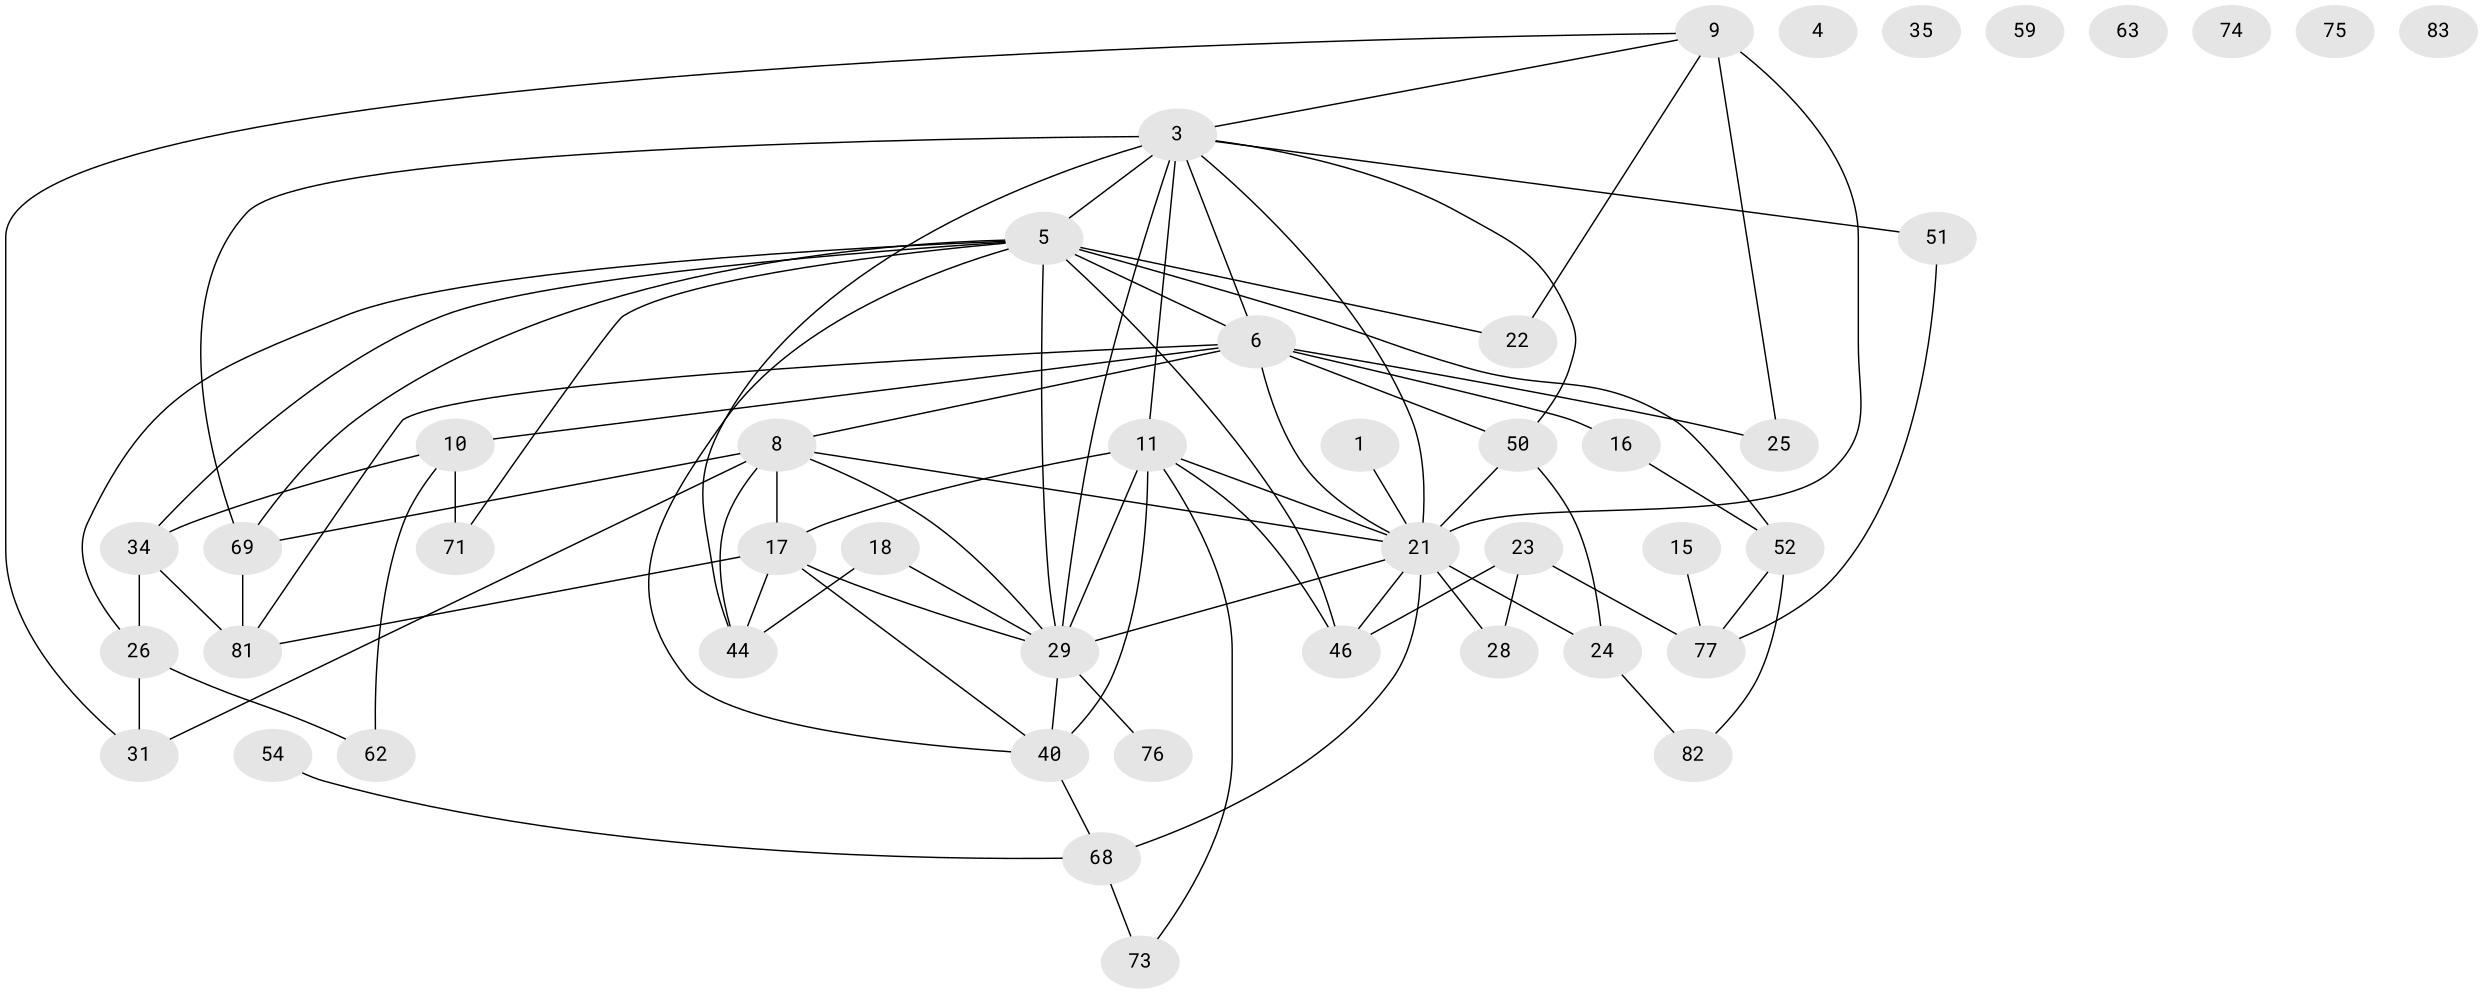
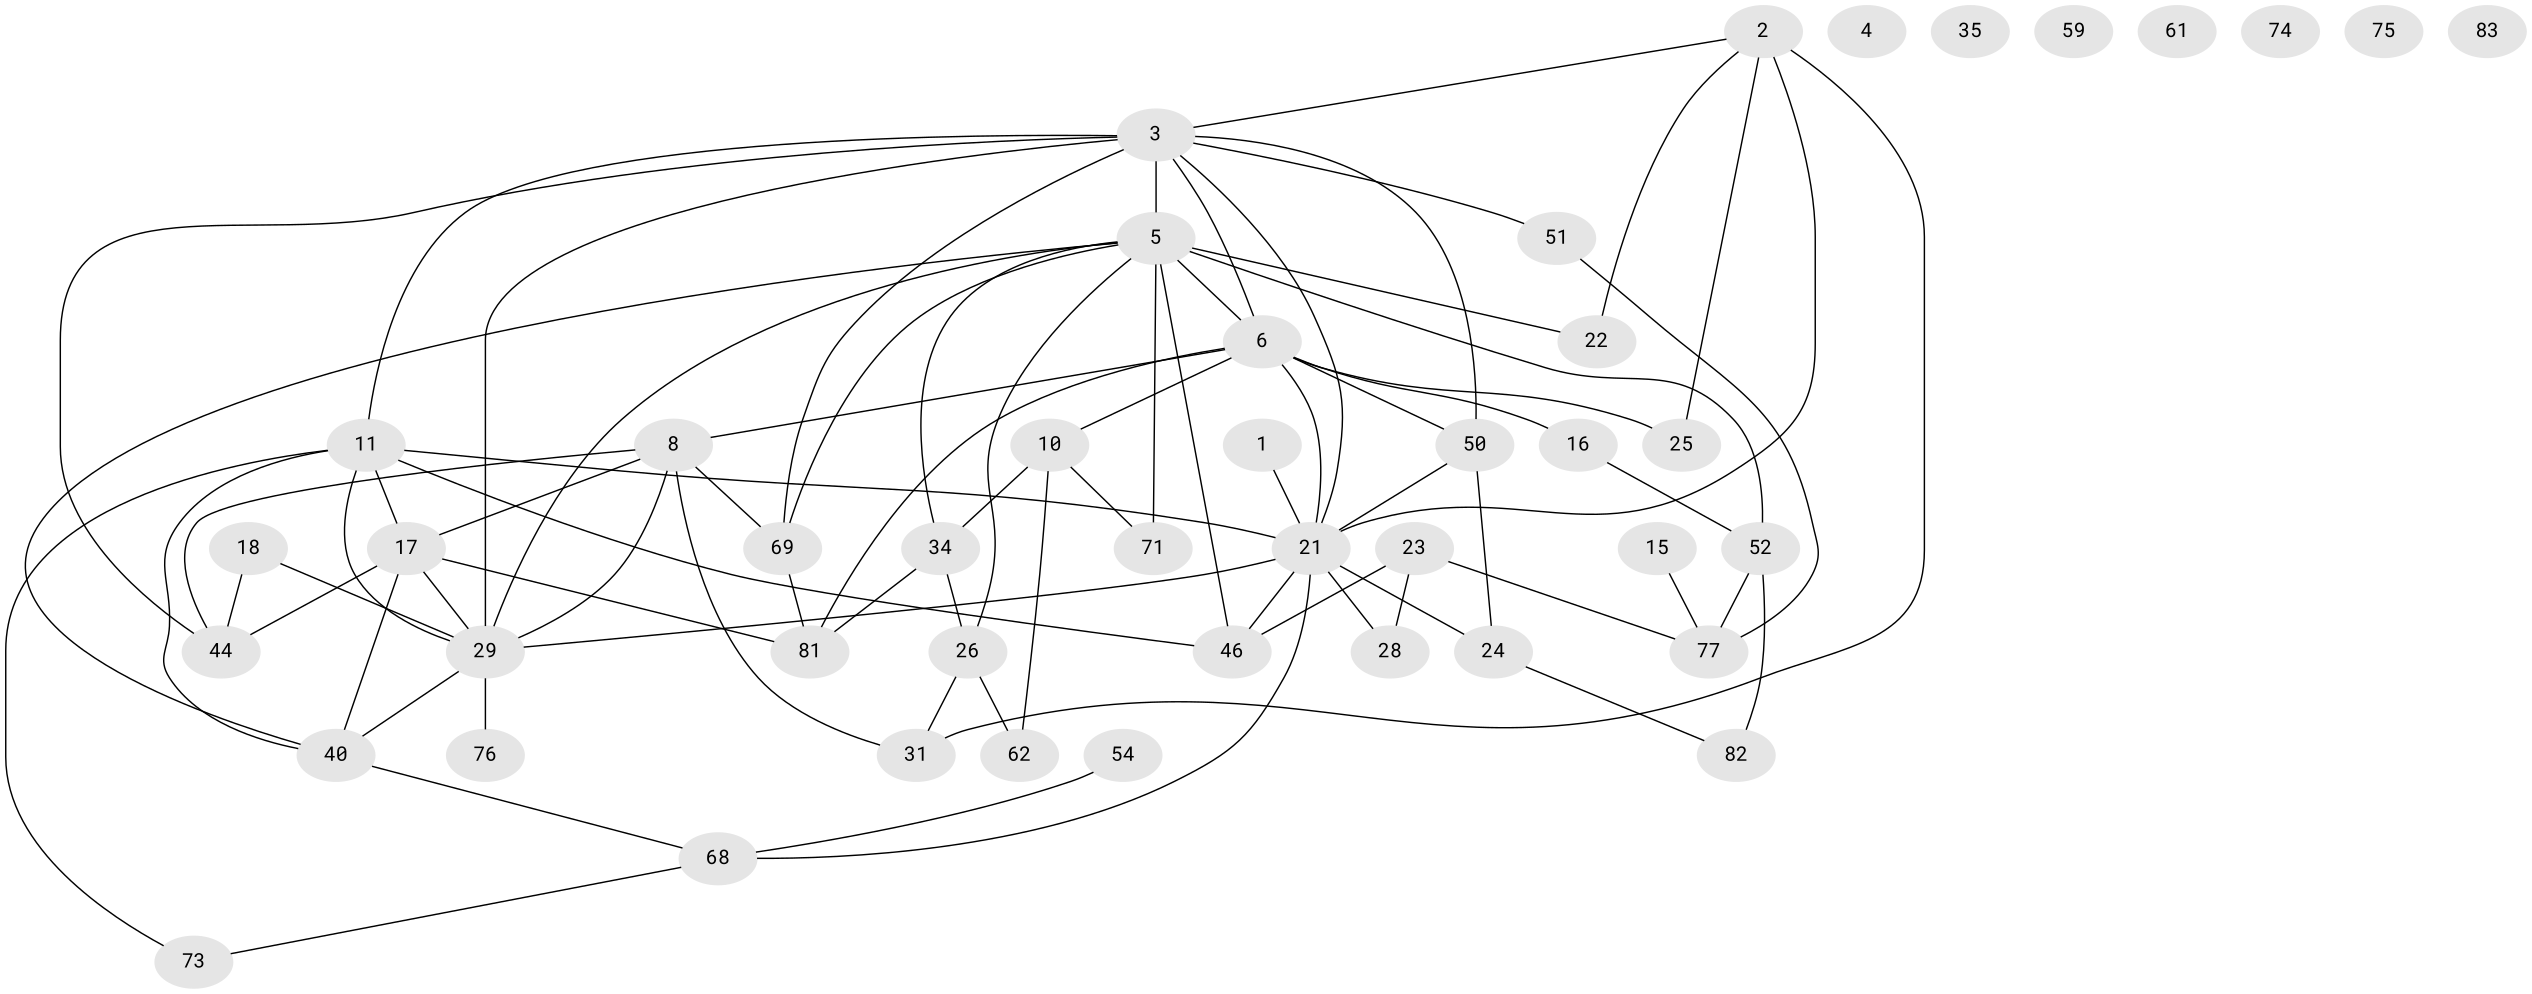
(1715, 32) -> (1764, 32)
(2128, 32) -> (2177, 32)
(1099, 497) -> none
